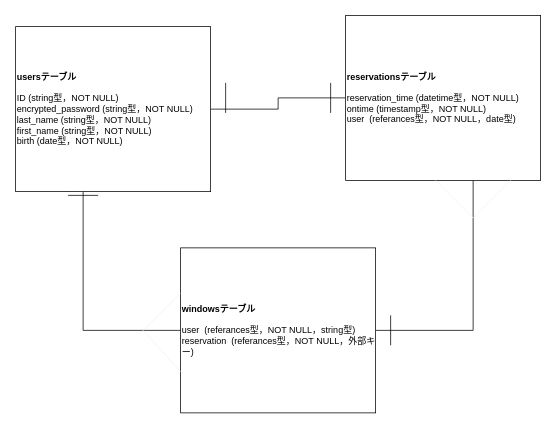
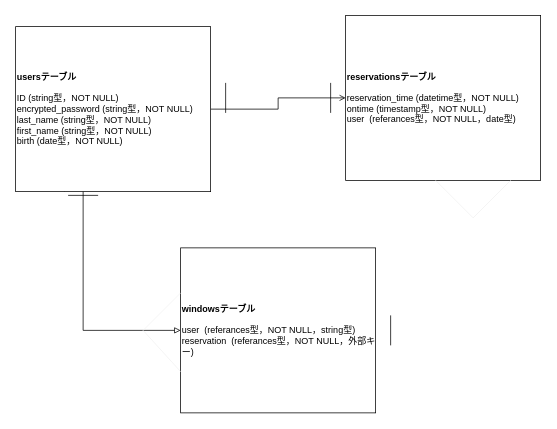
(341, 98) -> (341, 98)
(473, 303) -> none
(176, 330) -> (173, 330)
